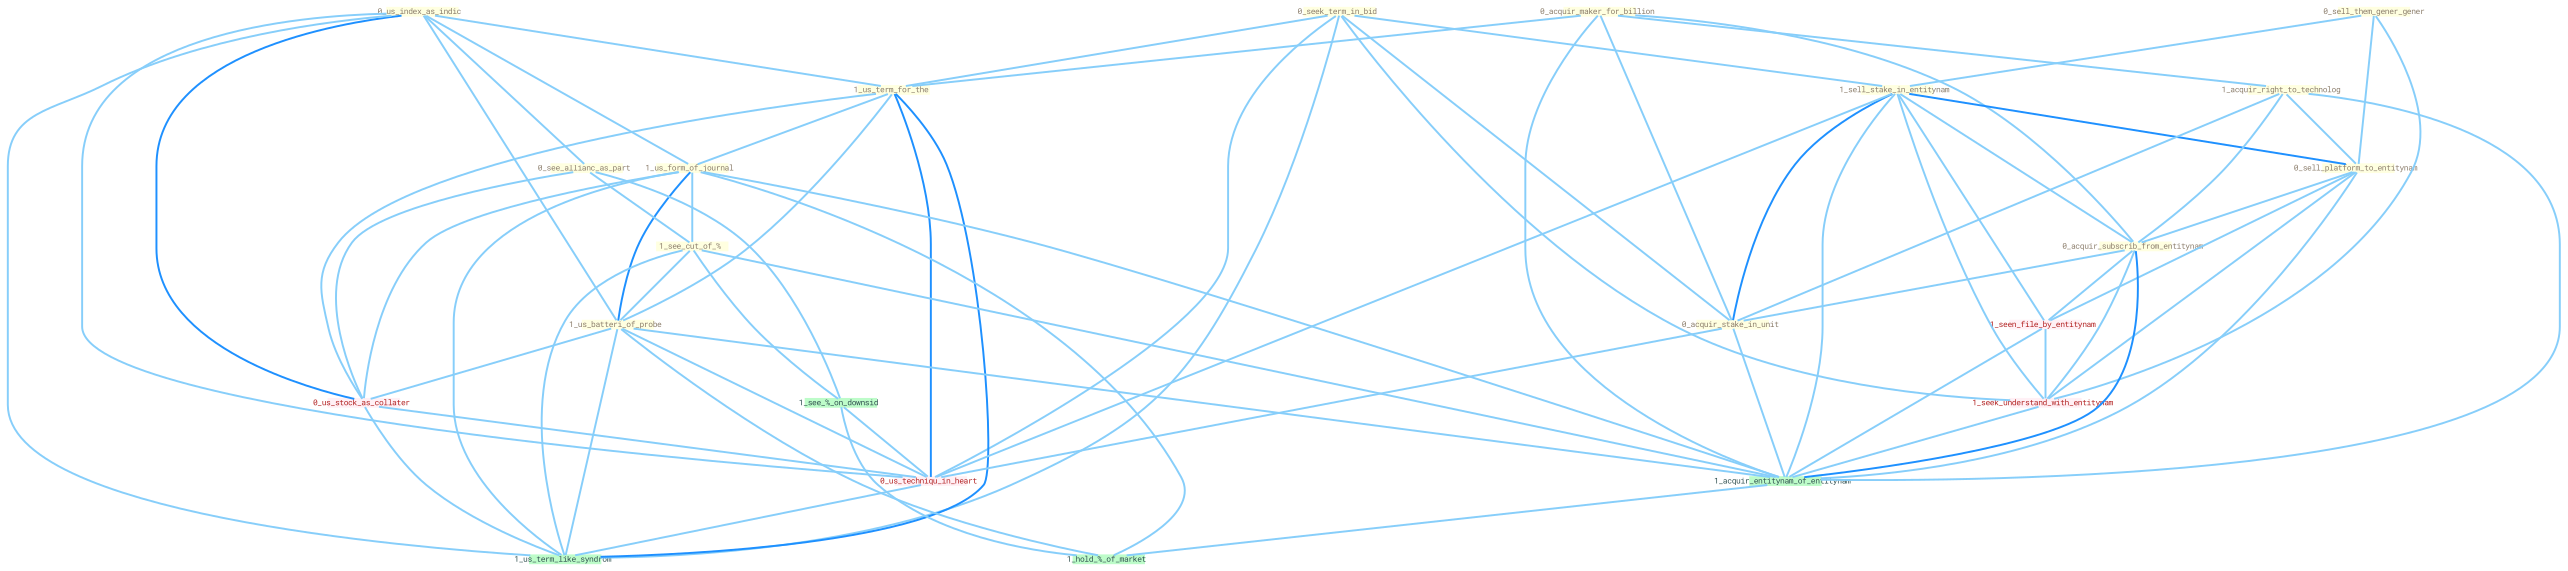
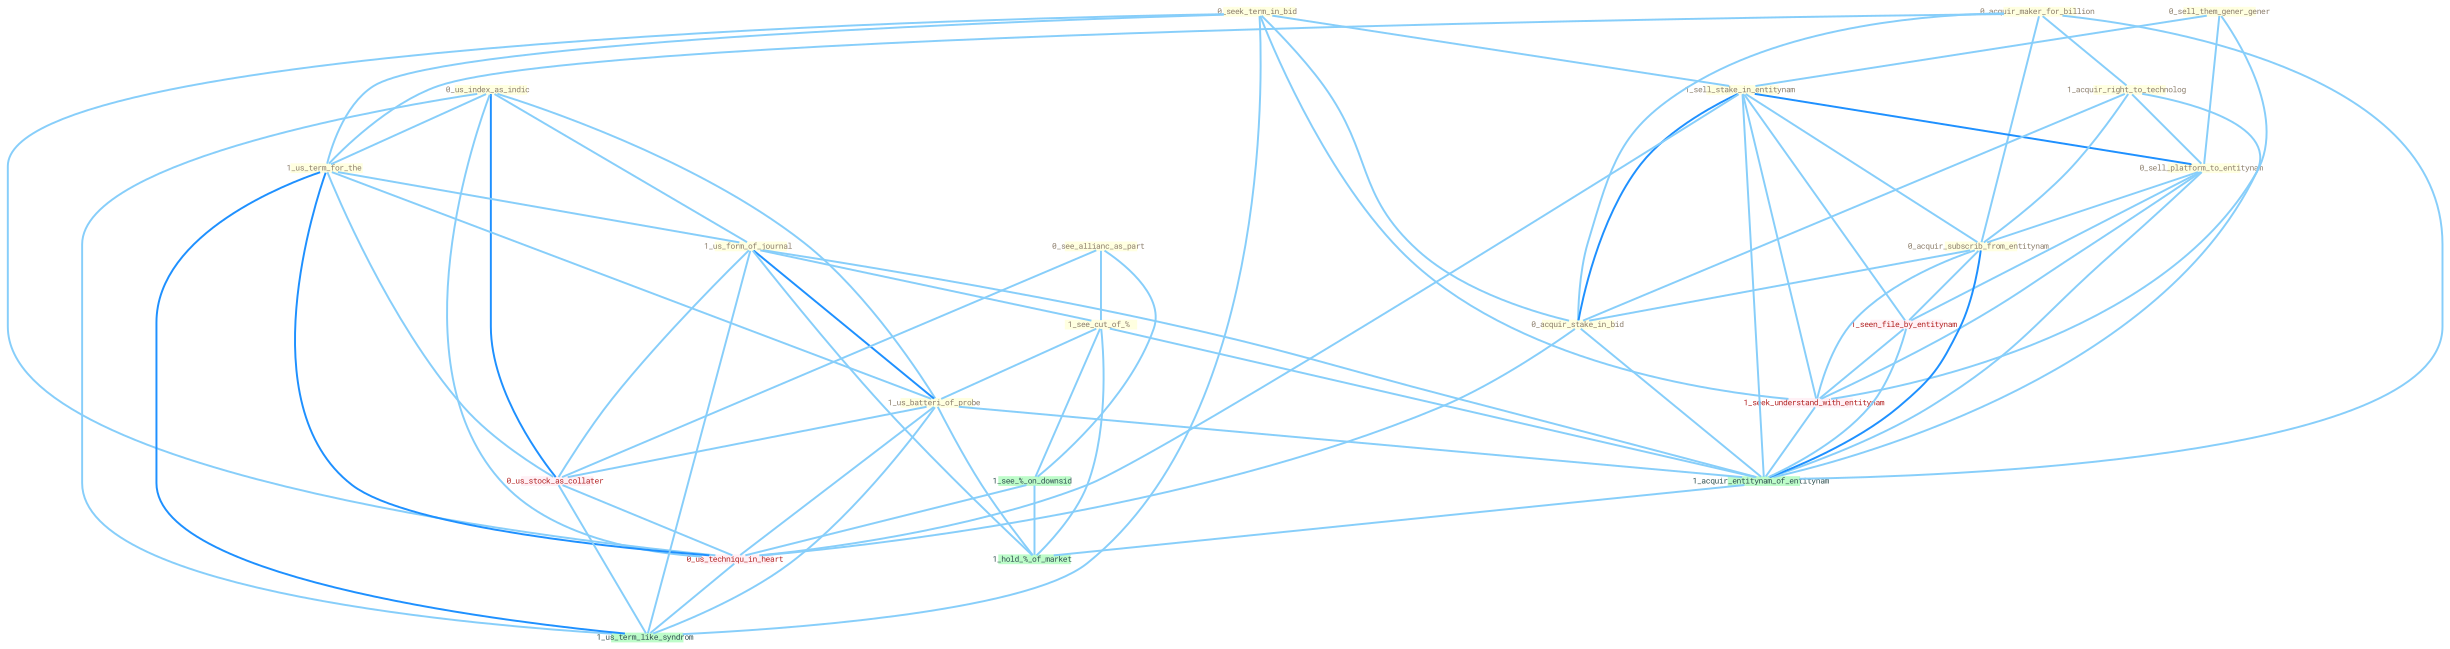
(504, 90) -> none
(1733, 325) -> (1578, 325)
(548, 368) -> (1097, 451)
